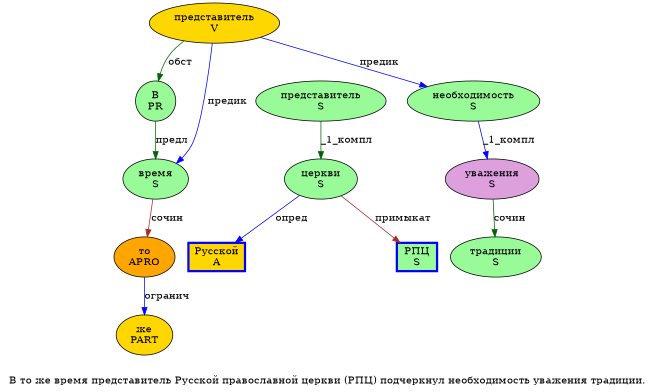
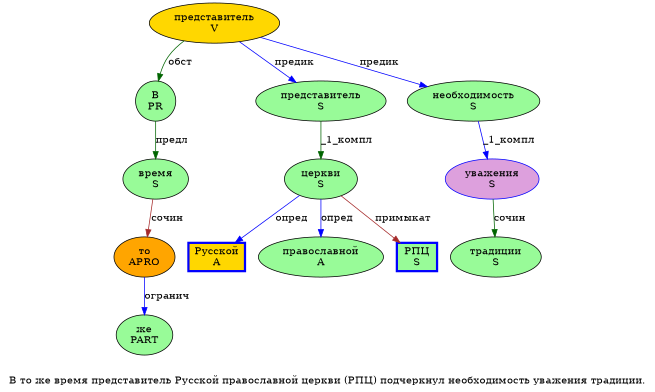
(203, 103) -> (265, 60)
(492, 179) -> (492, 179)
none -> (321, 257)
(144, 335) -> (144, 335)
